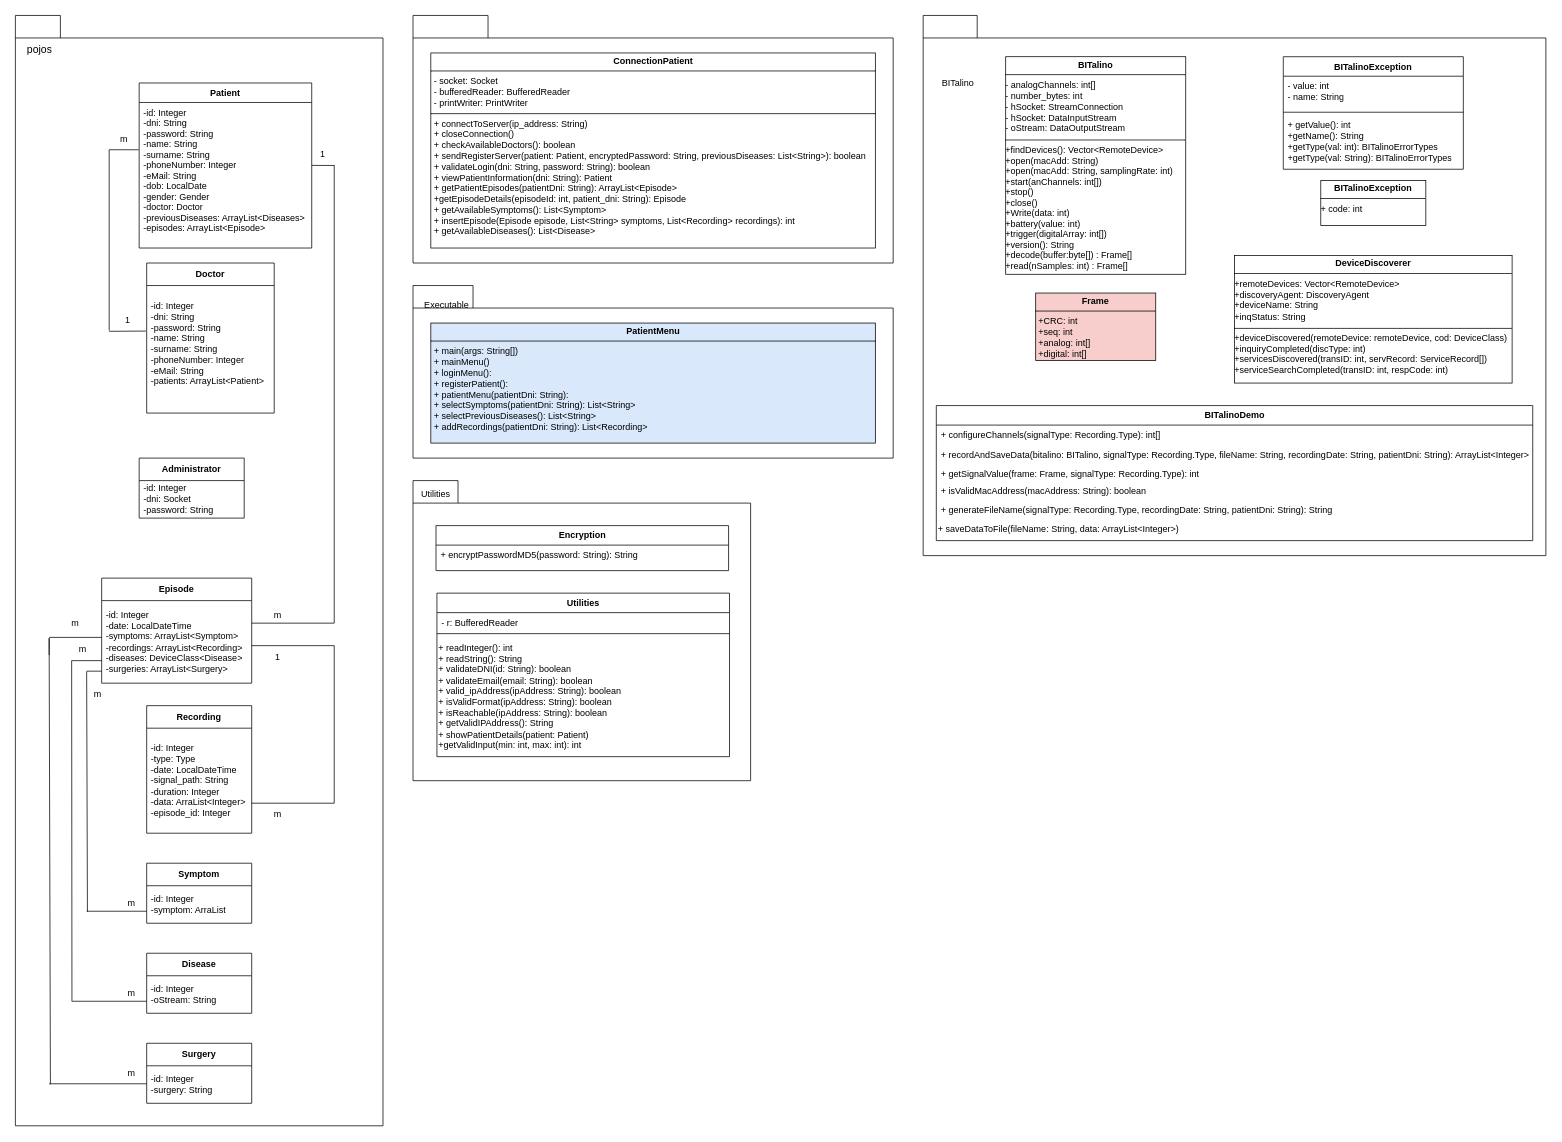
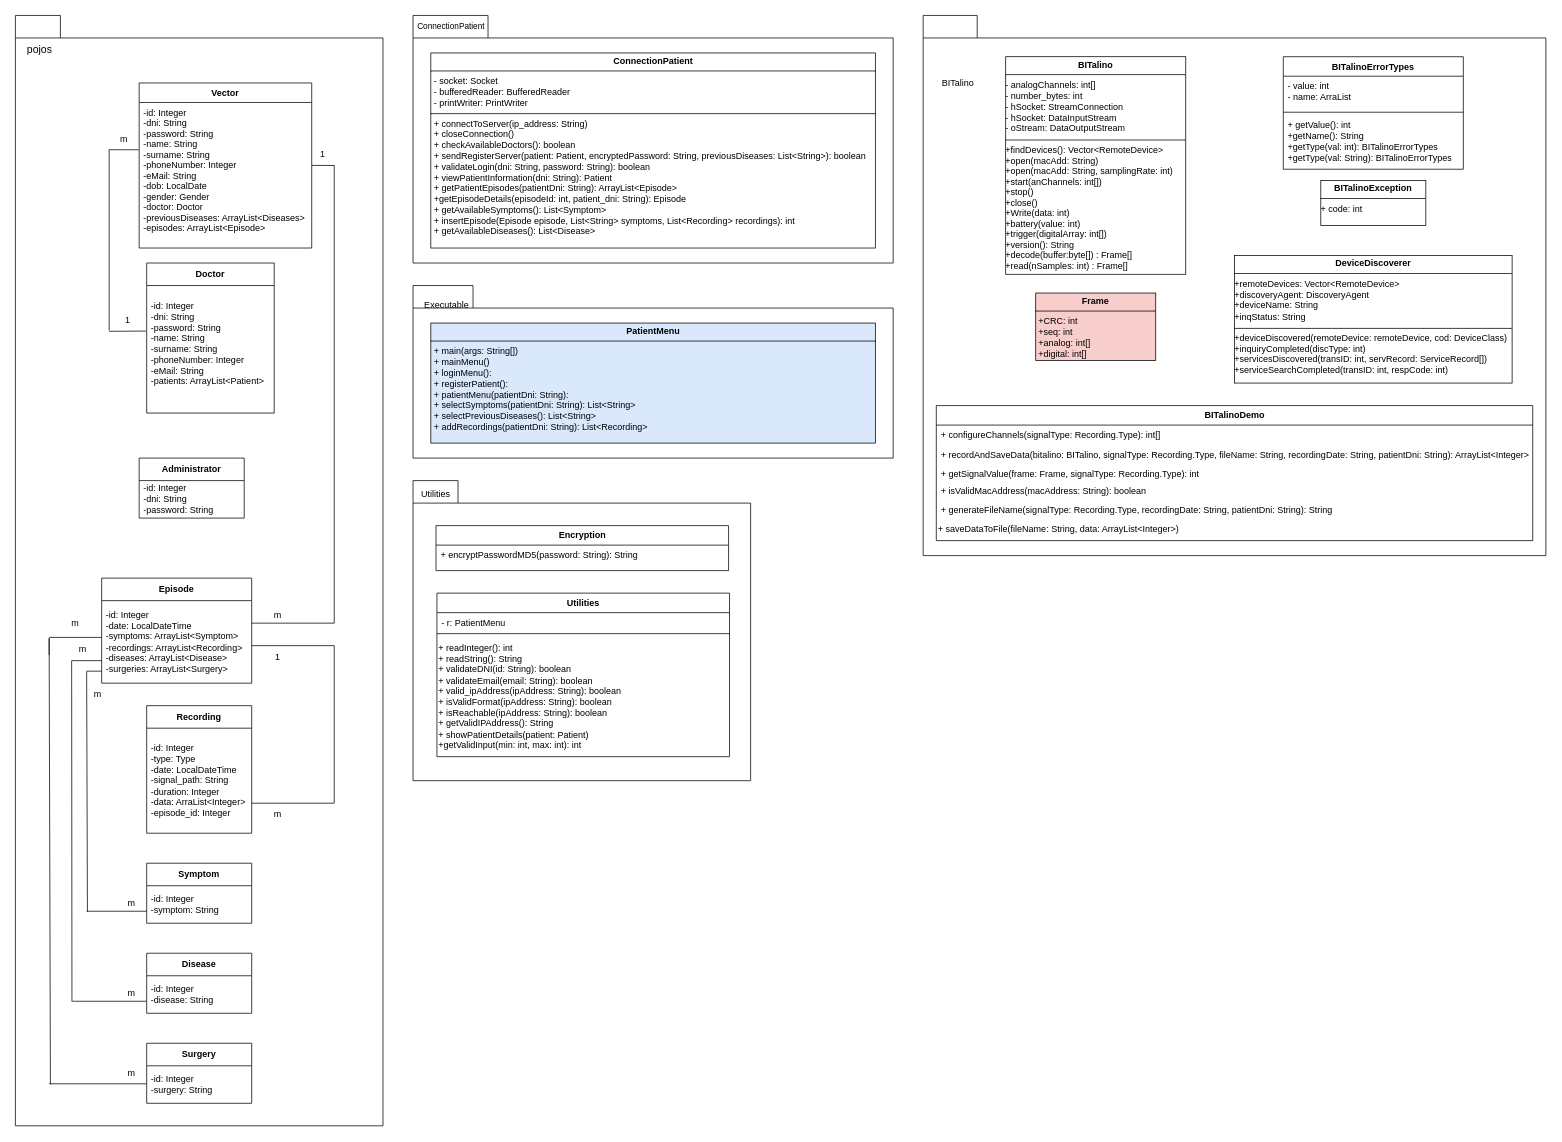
none -> (462, 27)
(1373, 67) -> (1373, 67)
(1318, 92) -> (1323, 92)
(225, 93) -> (225, 93)
(183, 499) -> (183, 499)
(486, 623) -> (477, 623)
(177, 642) -> (177, 642)
(193, 904) -> (188, 904)
(188, 994) -> (187, 994)
